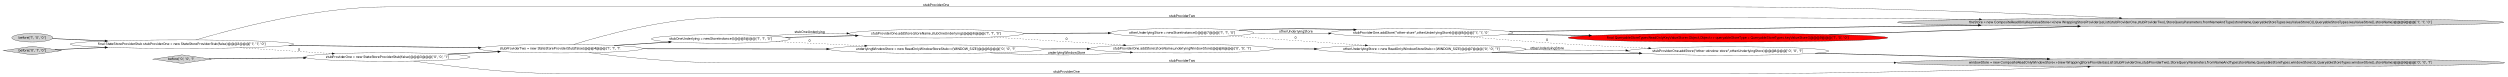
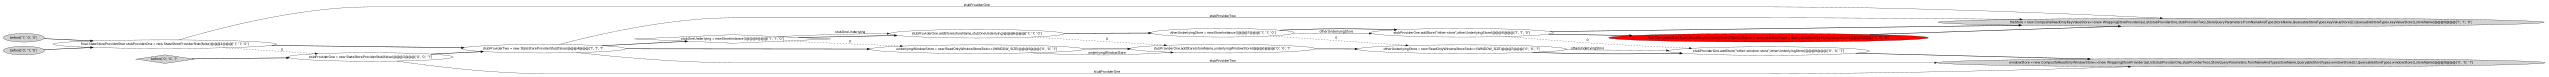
(721, 39) -> (733, 39)
(32, 51) -> (24, 51)
